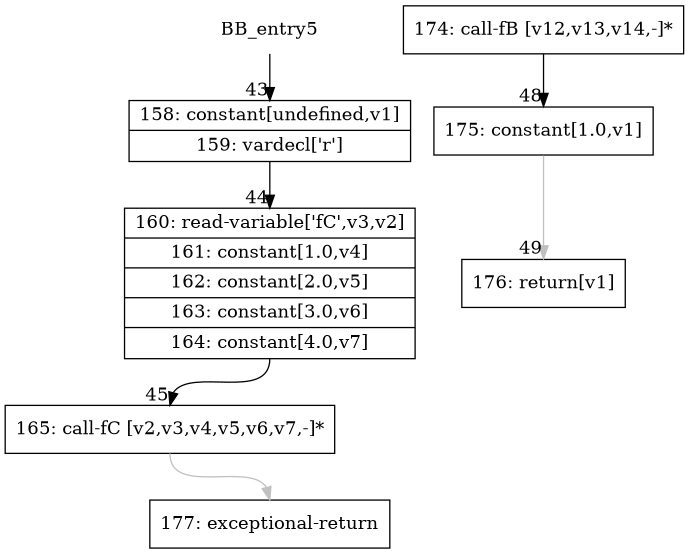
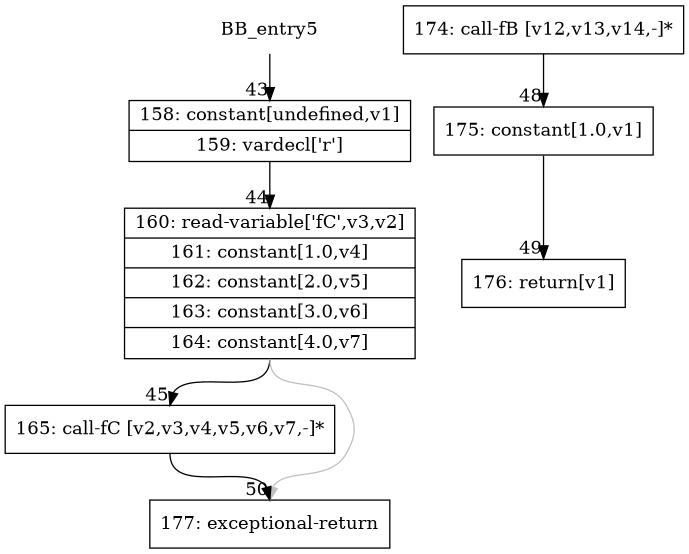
(544, 201) -> (544, 201)
none -> (353, 423)
(213, 477) -> (213, 477)
